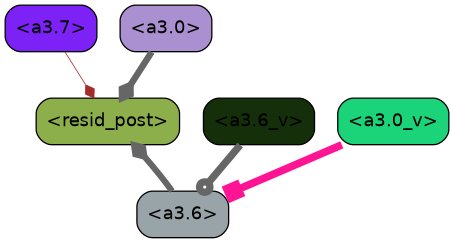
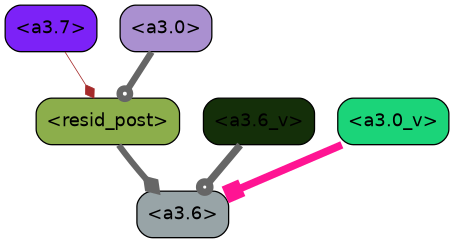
(140, 71) -> (140, 71)
(159, 174) -> (132, 162)
